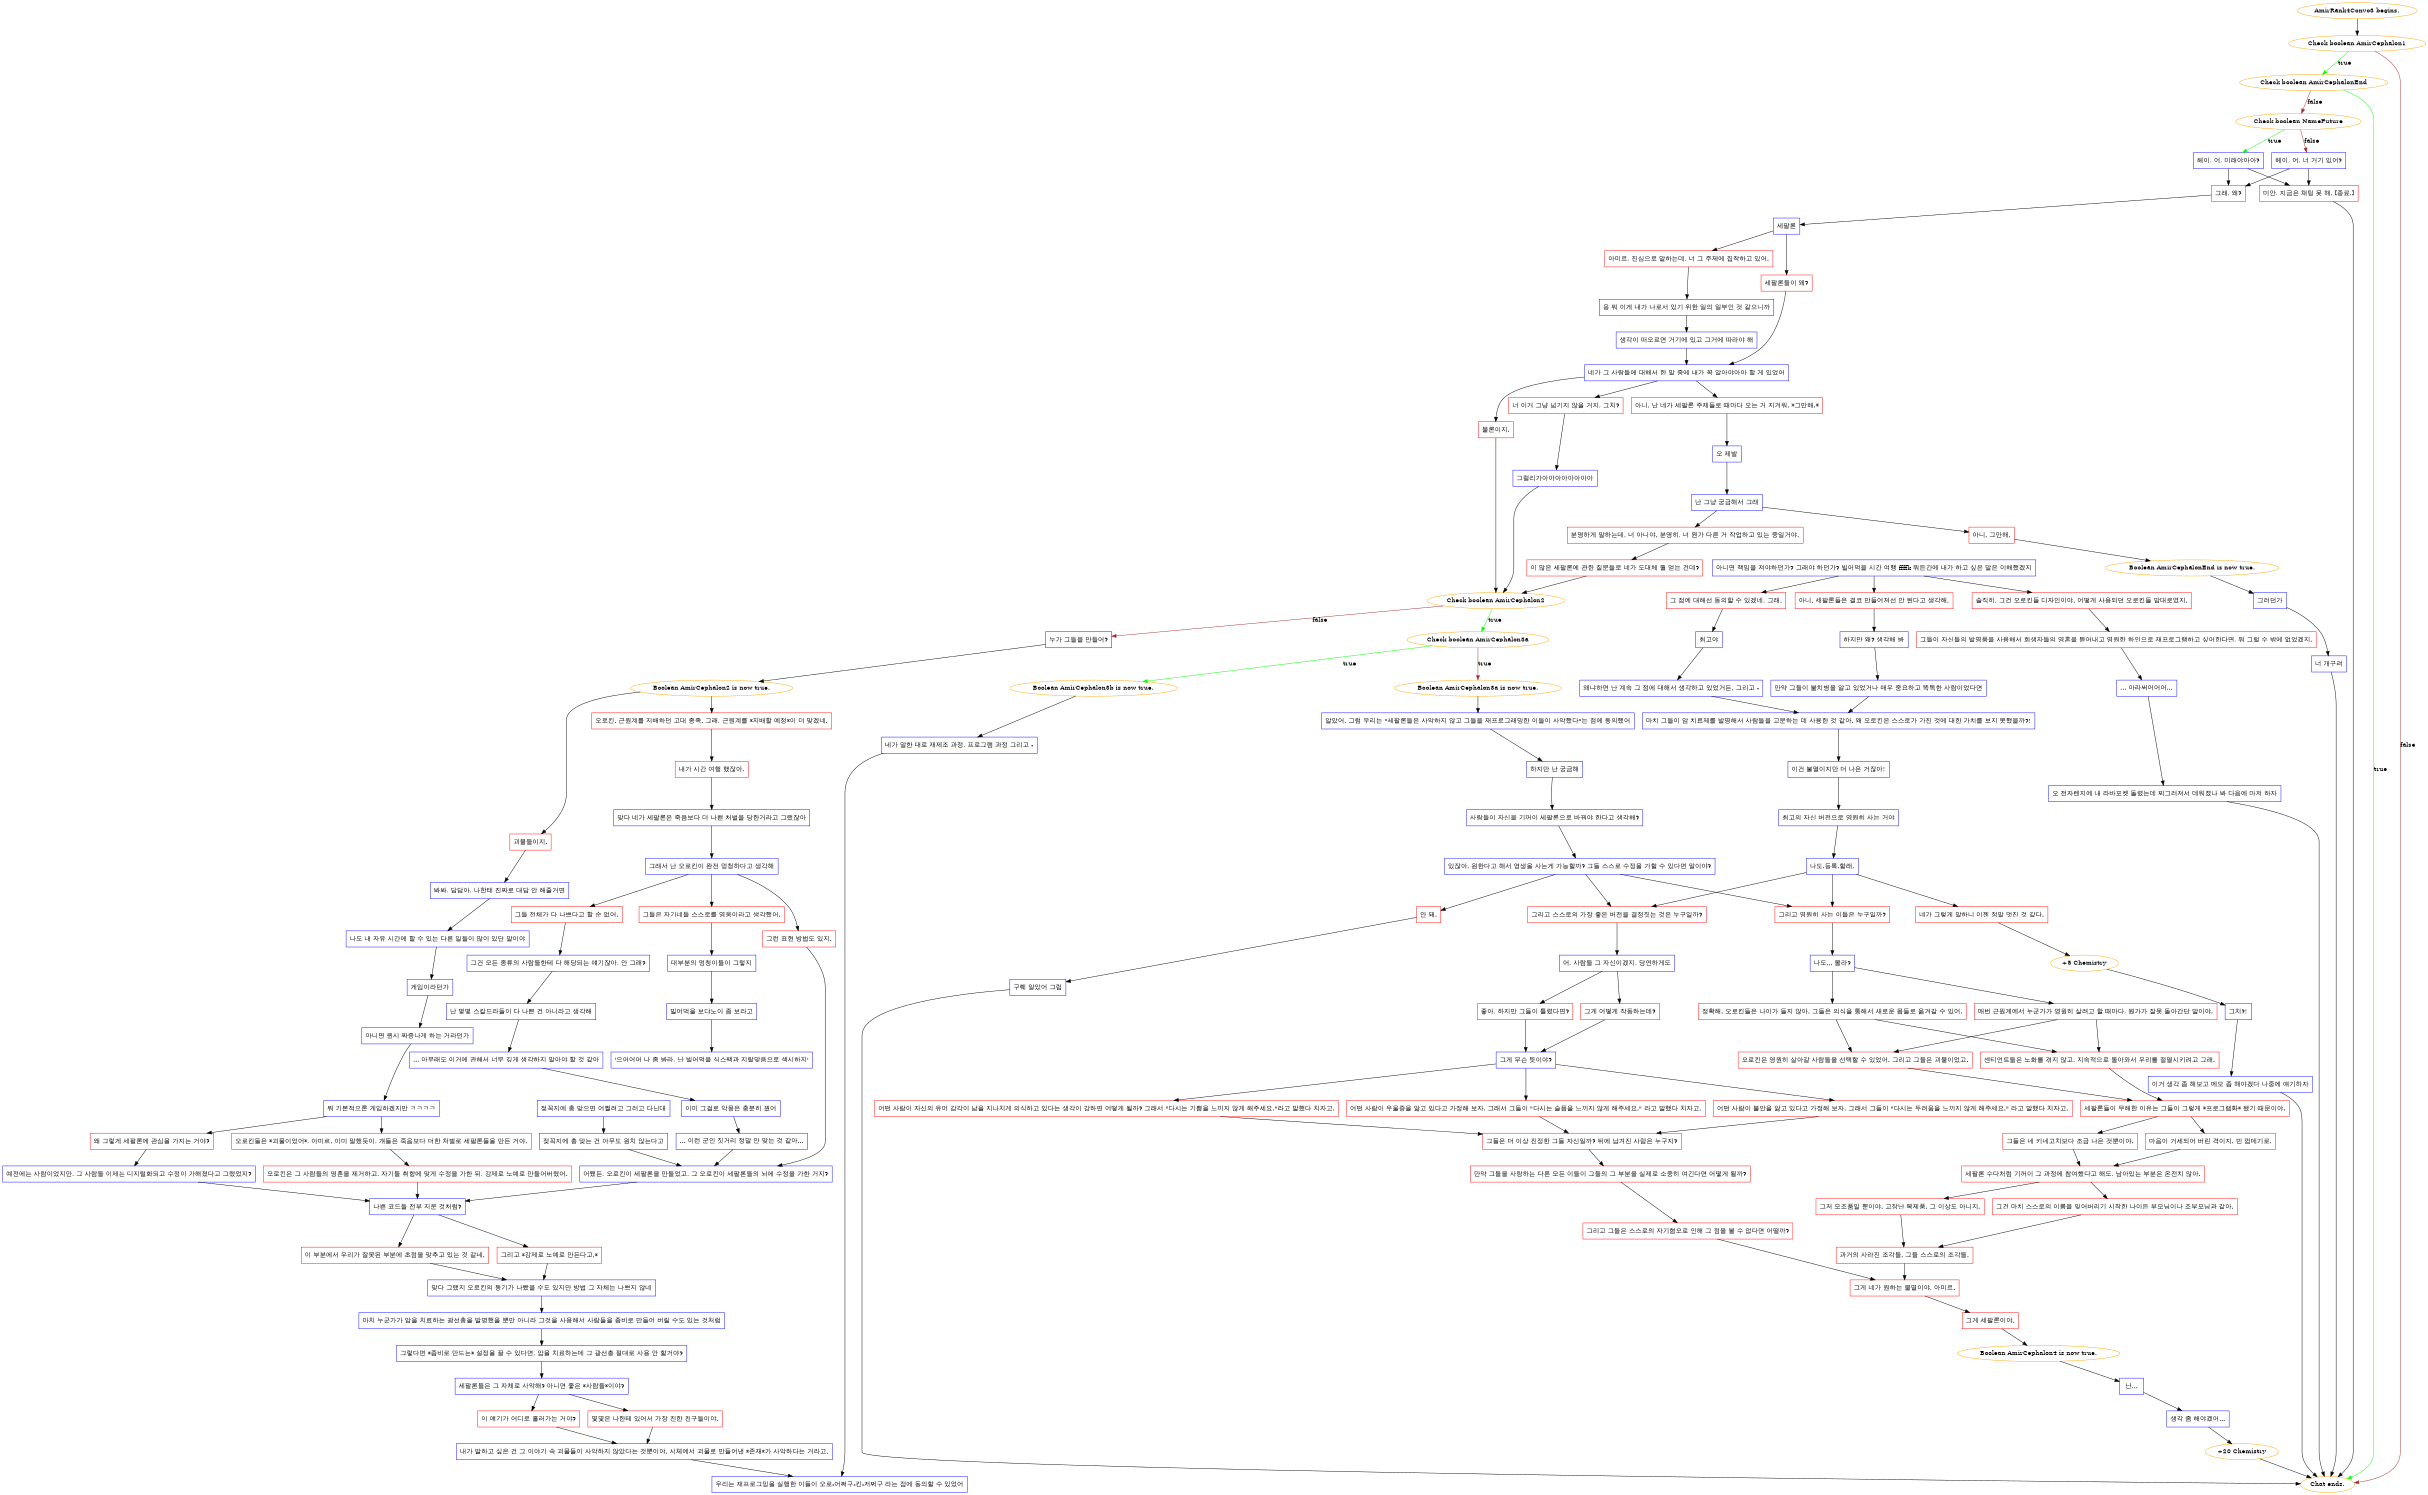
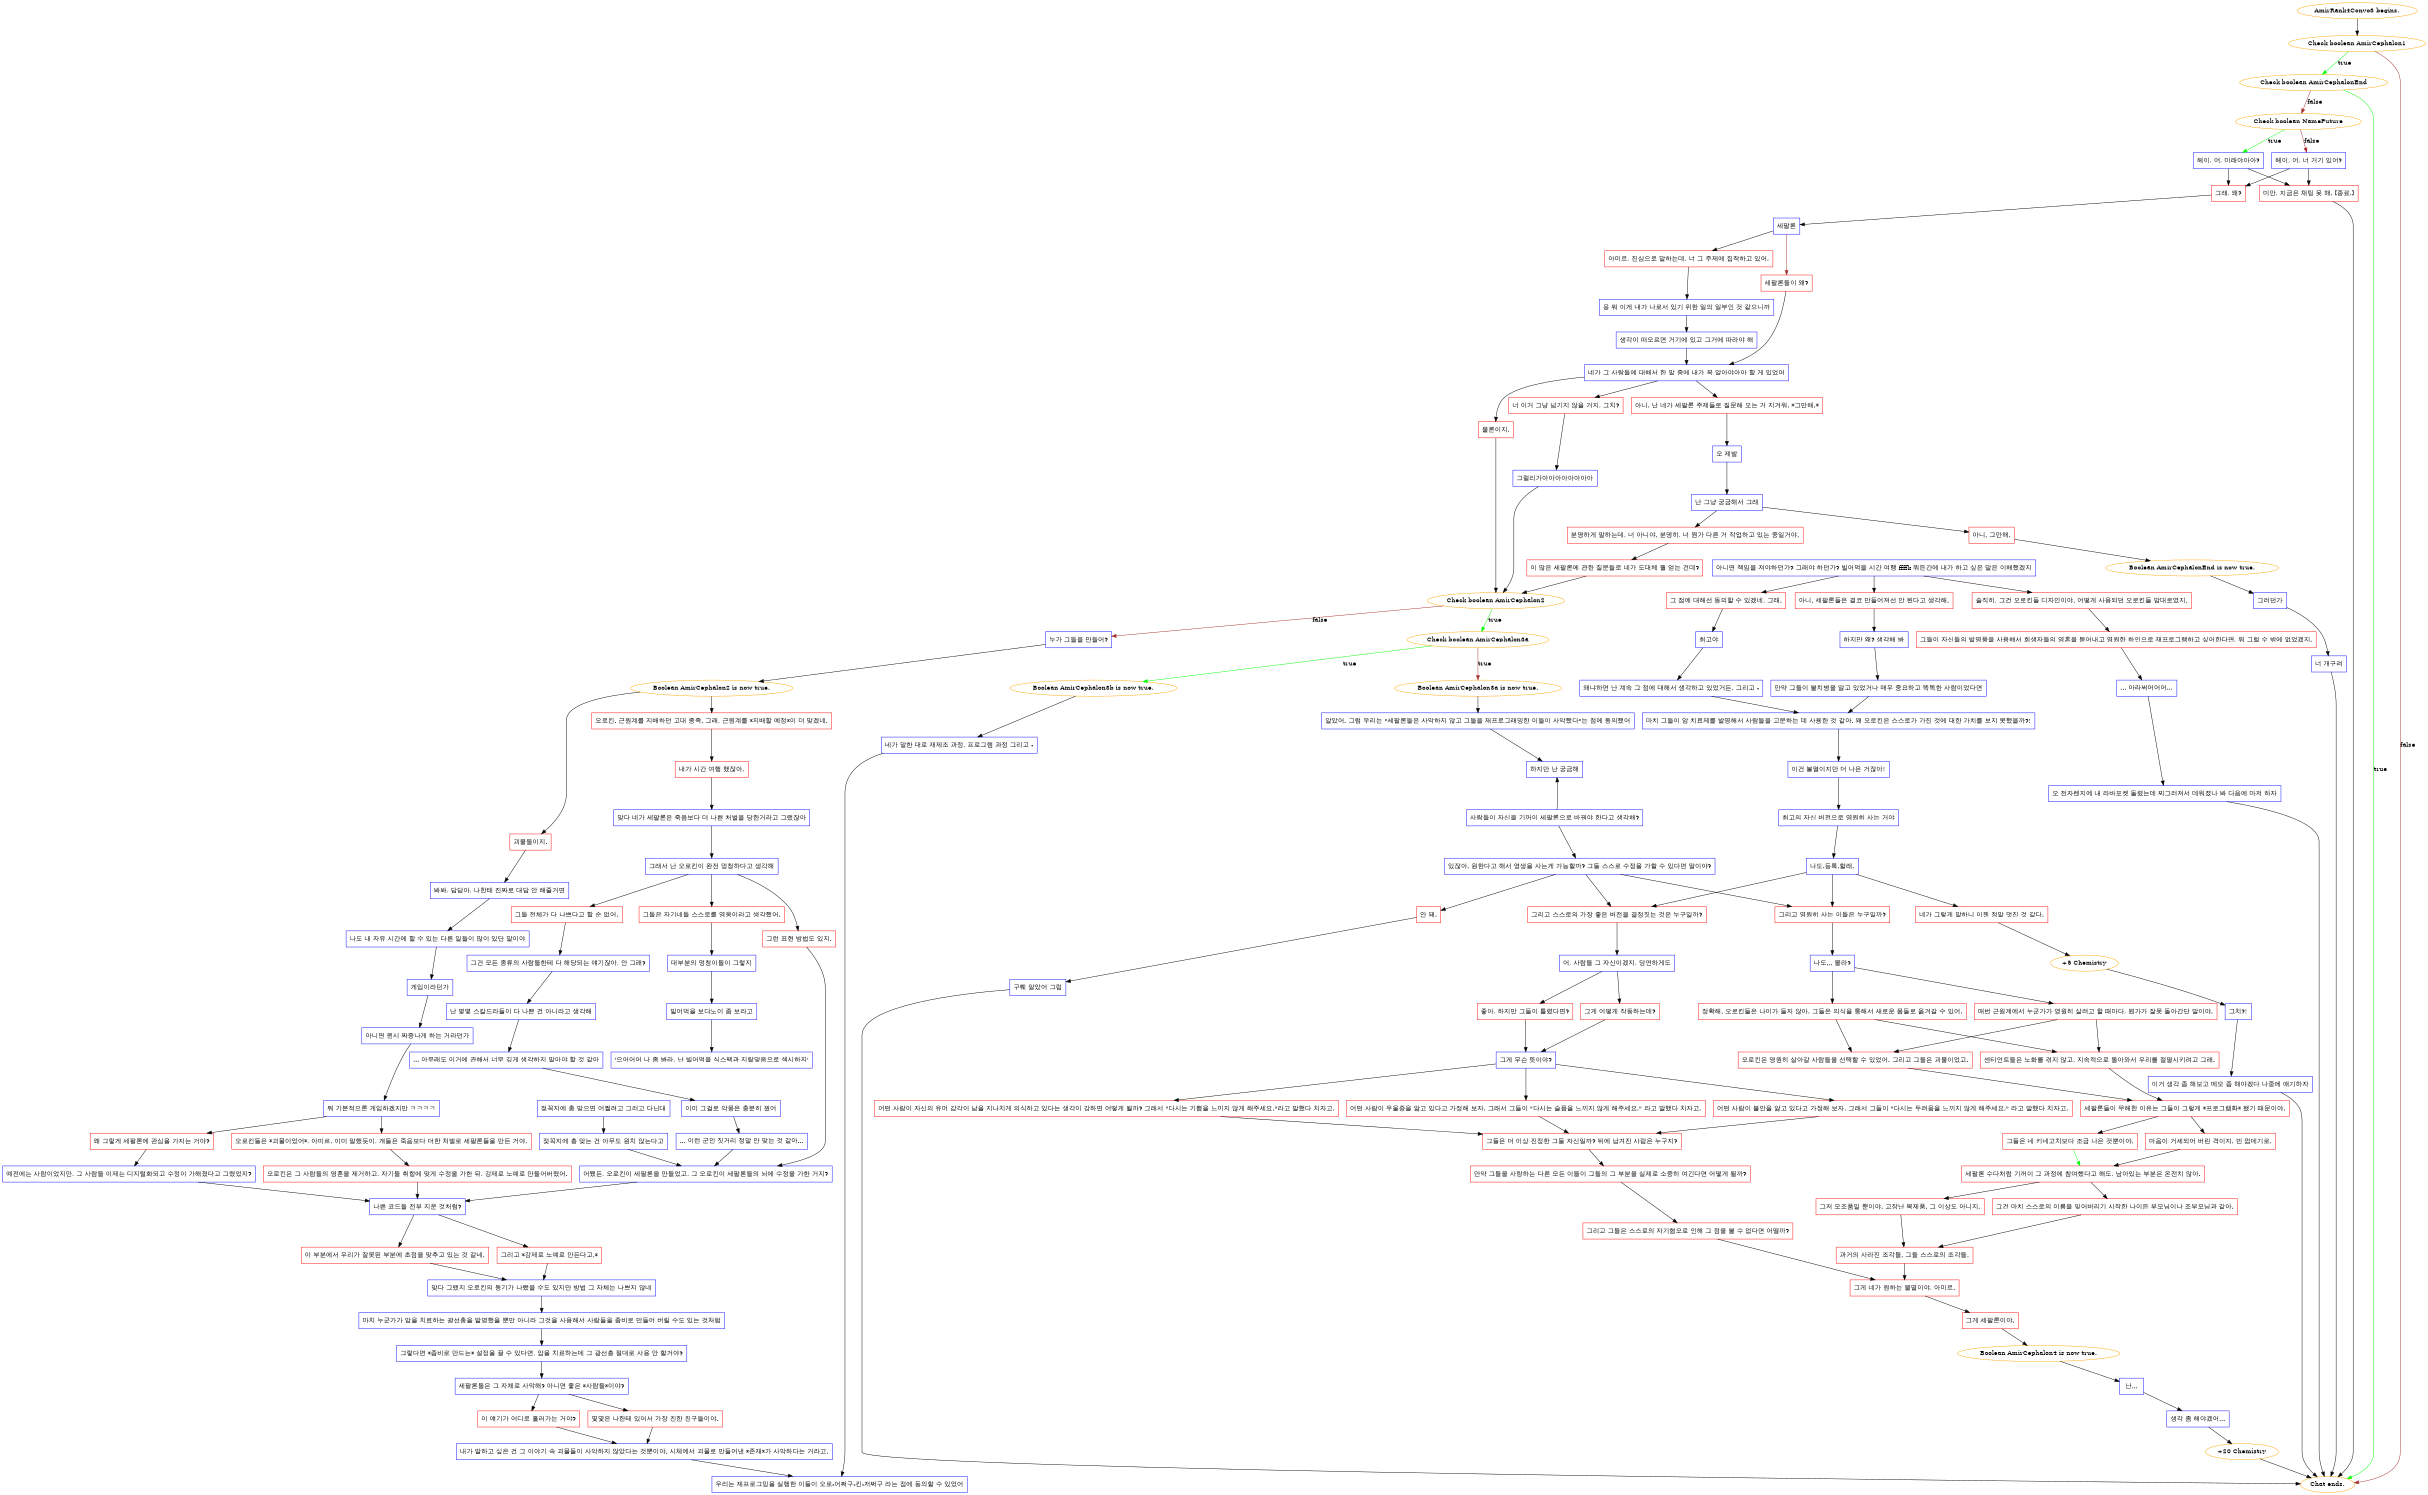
(1787, 252) -> (1787, 252)
(1727, 406) -> (1727, 406)
(1552, 791) -> (1558, 796)
(2076, 1156) -> (2076, 1156)
